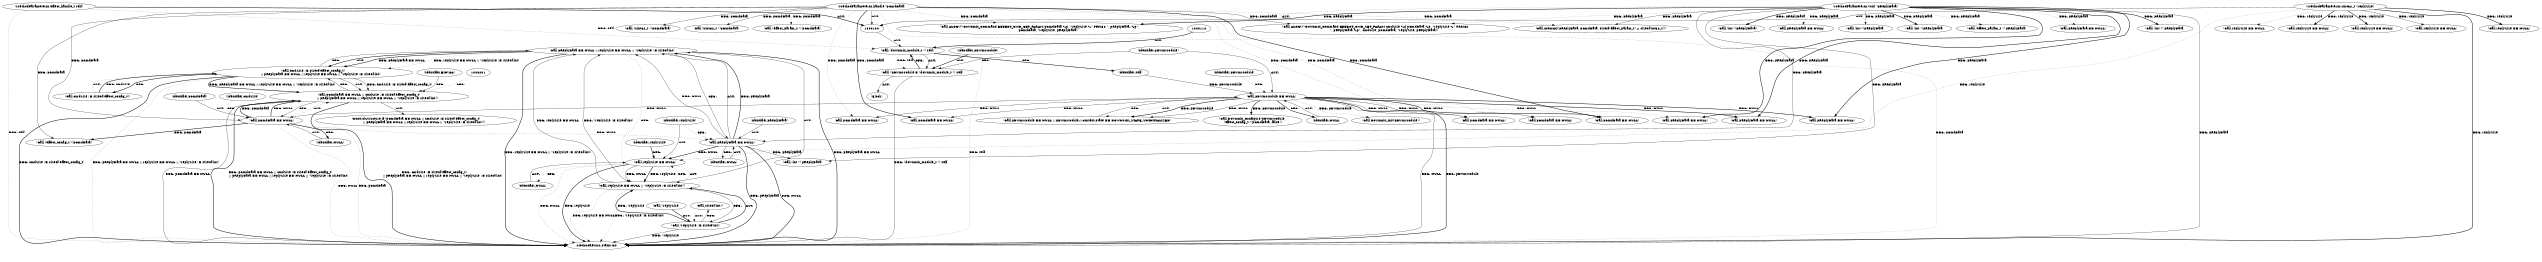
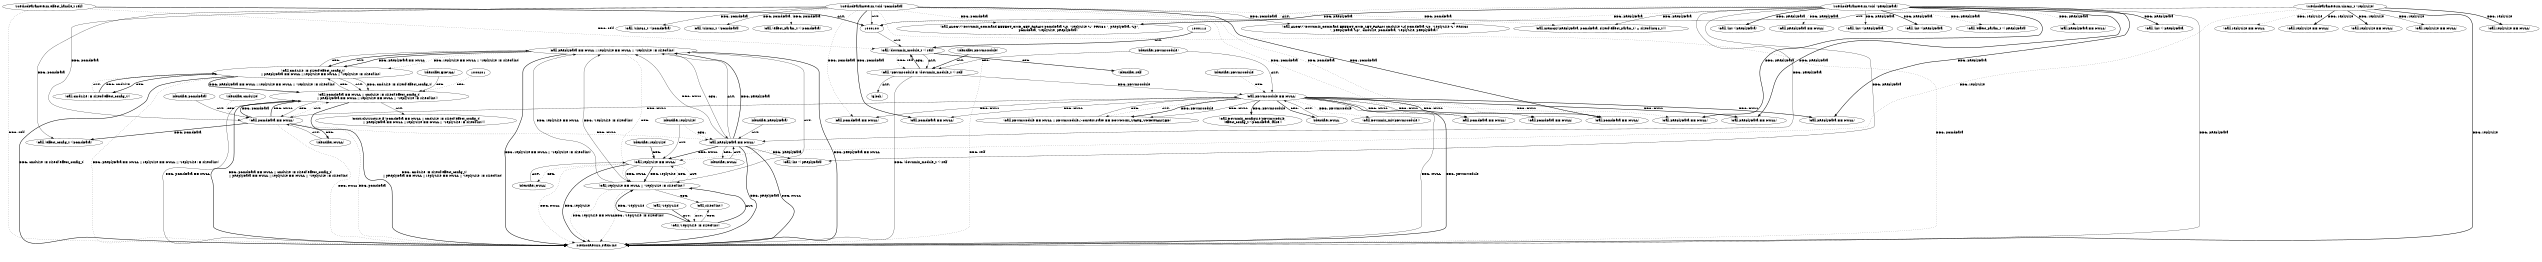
(872, 7) -> (872, 7)
(1197, 84) -> (1101, 85)
(725, 197) -> (676, 196)
(647, 236) -> none
